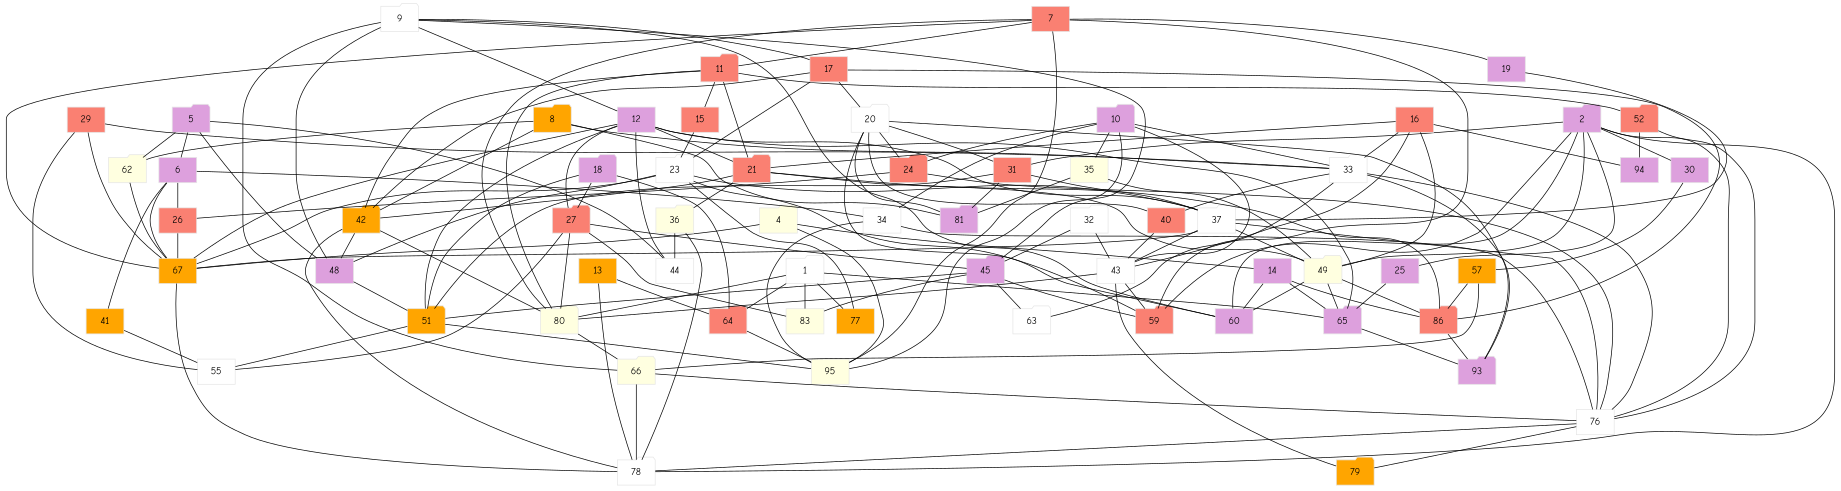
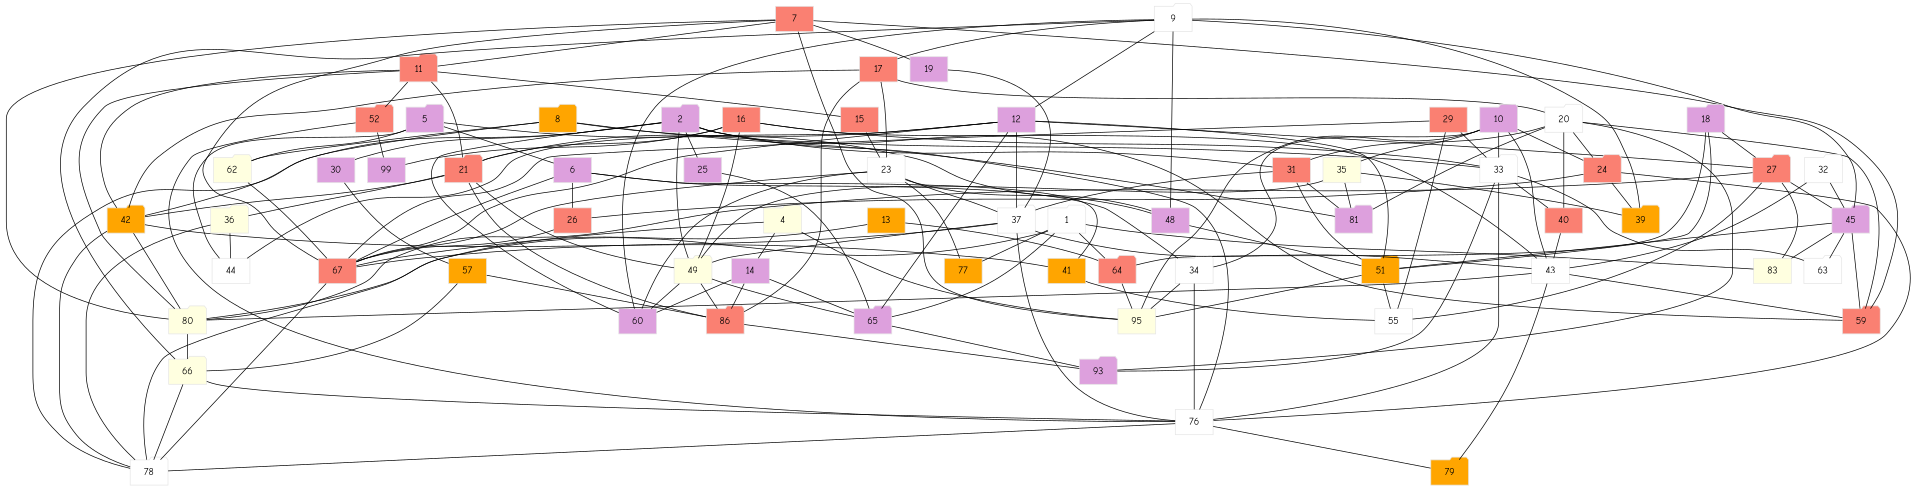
(1639, 170) -> (386, 170)
none -> (1641, 220)
(348, 246) -> (777, 246)
(178, 271) -> (337, 271)
